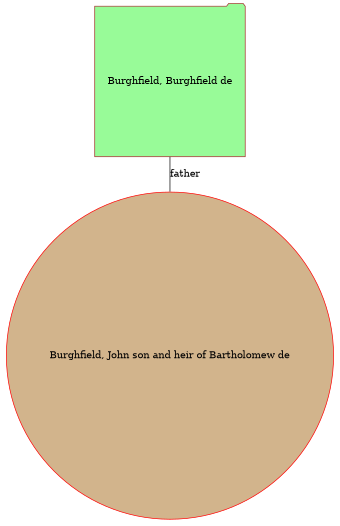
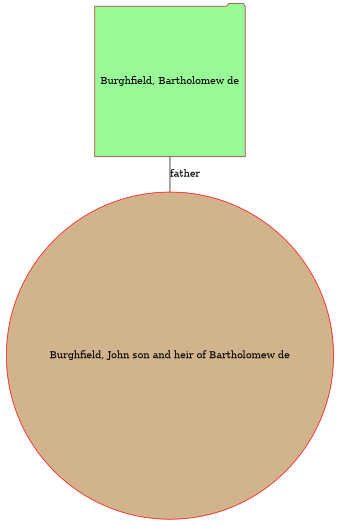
(170, 81) -> (170, 81)
